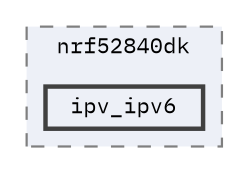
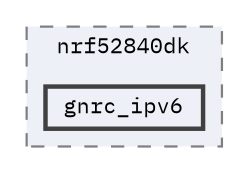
(124, 108) -> (124, 108)
